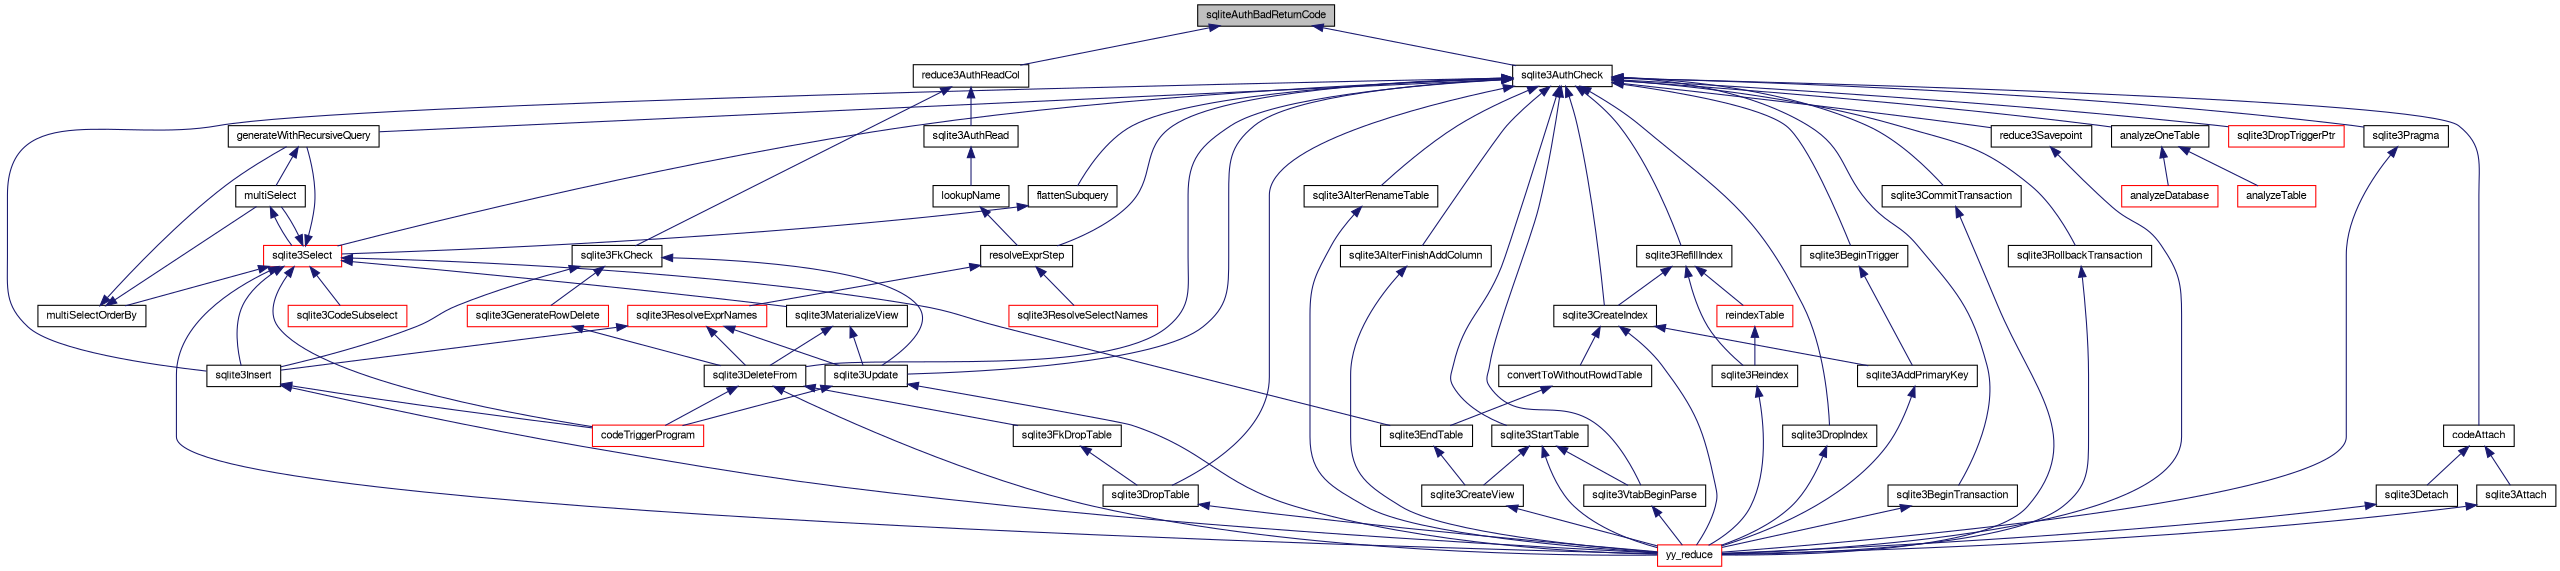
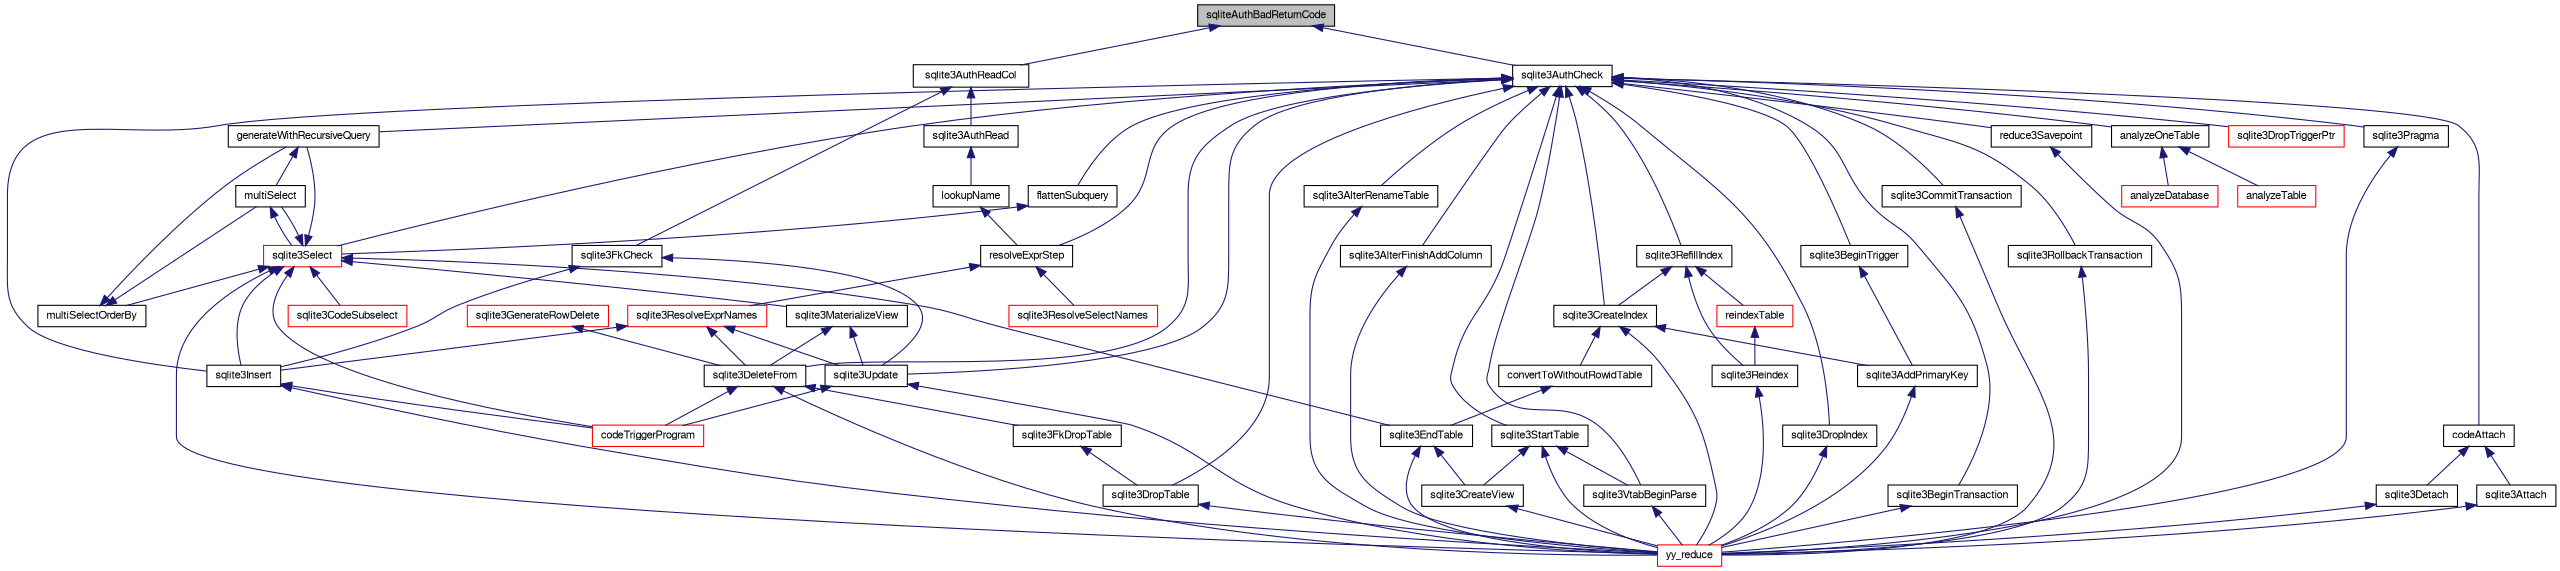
(971, 76) -> (971, 76)
(572, 290) -> none
none -> (1505, 540)
